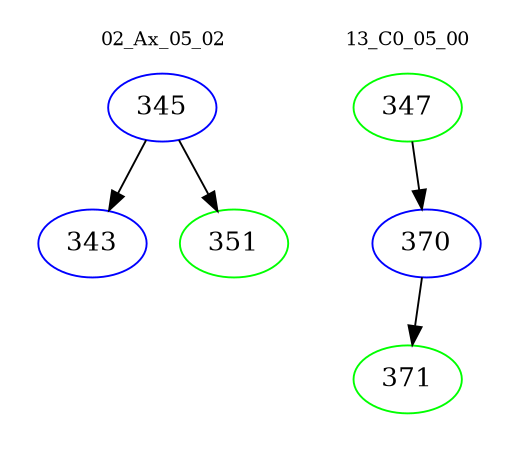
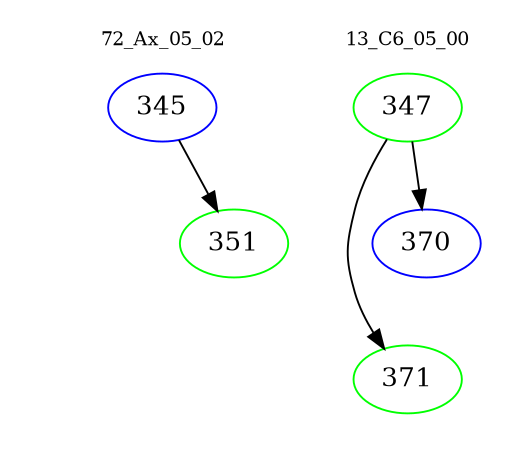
(163, 41) -> (163, 41)
(408, 41) -> (408, 41)
(92, 243) -> none
(419, 302) -> (349, 235)
